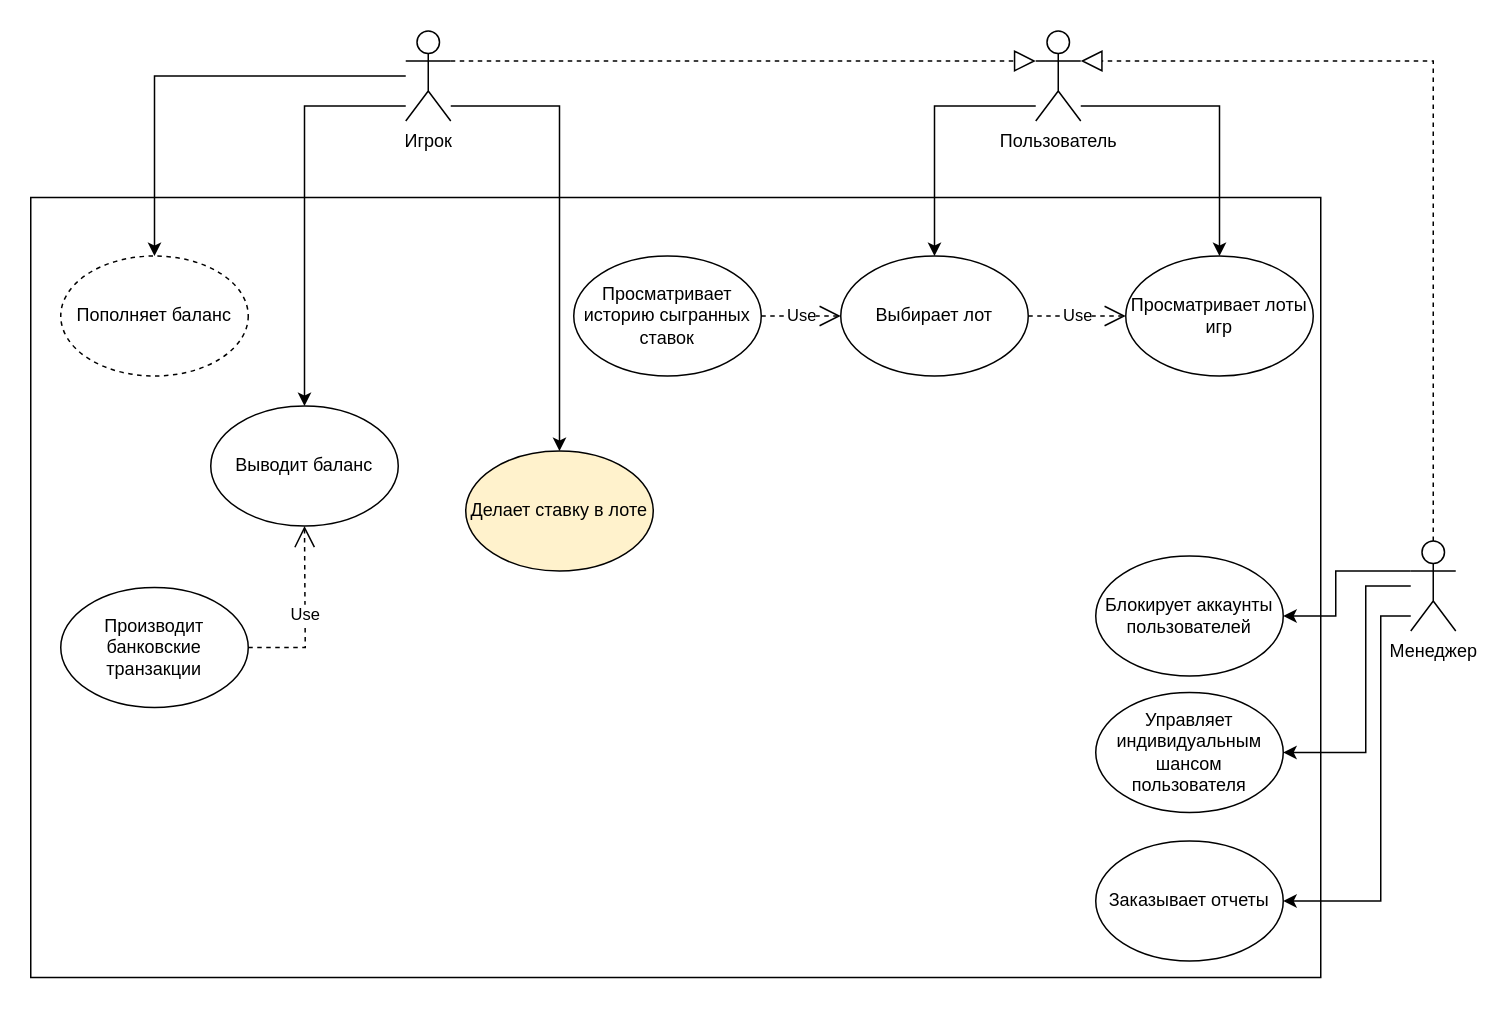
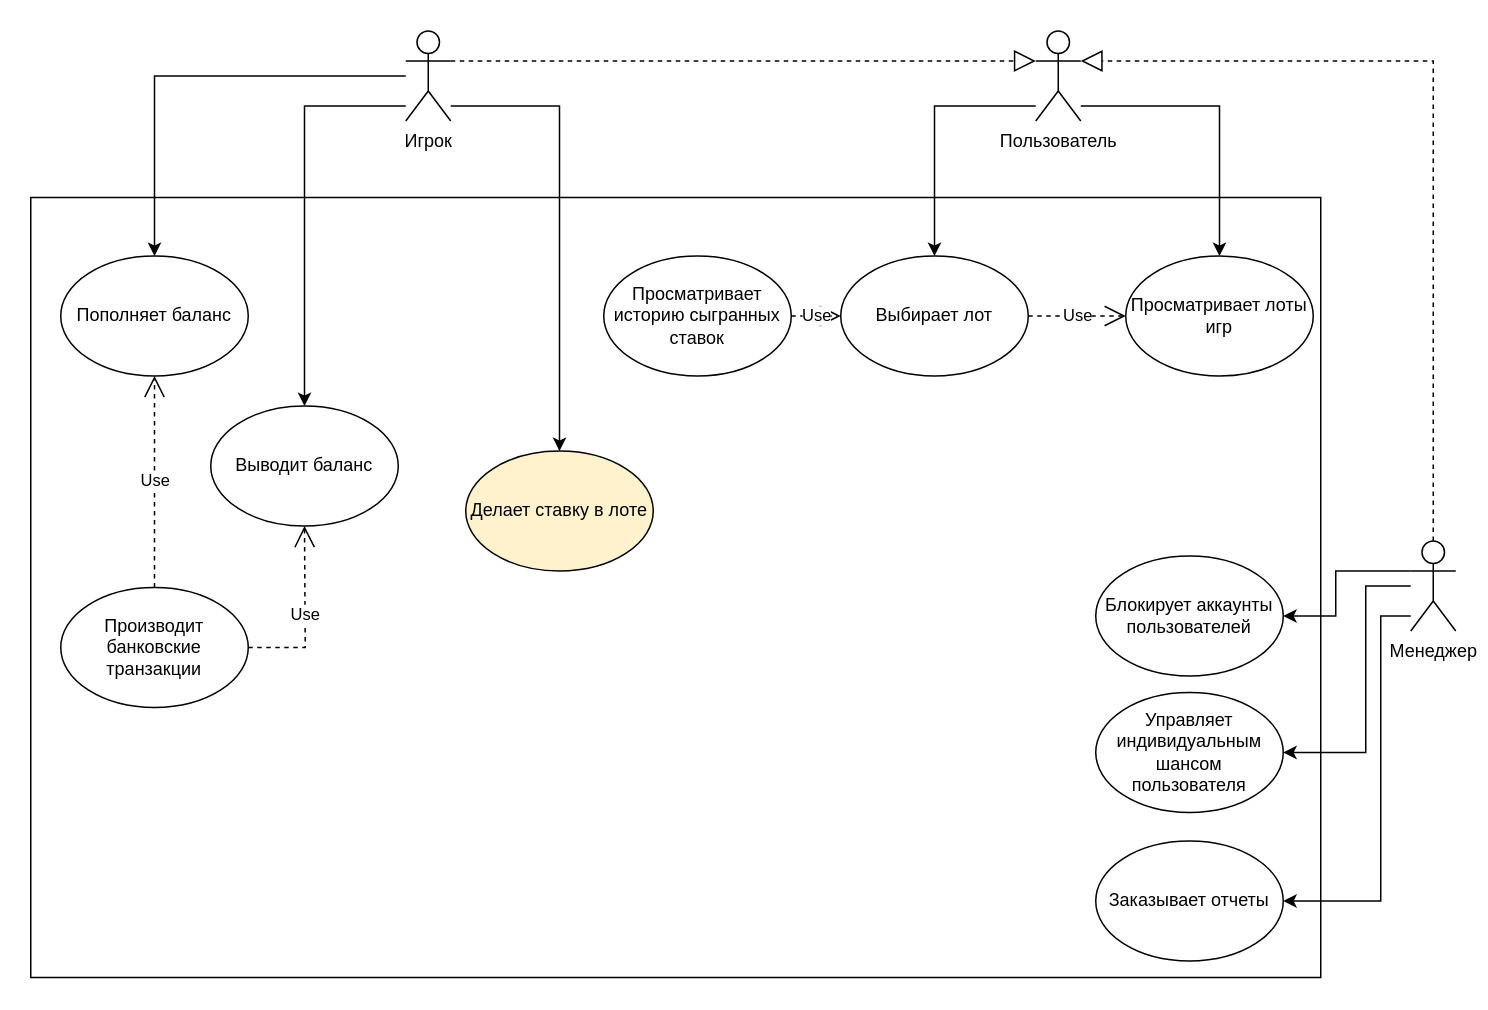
(155, 316) -> (155, 316)
(668, 316) -> (698, 316)
none -> (155, 483)
